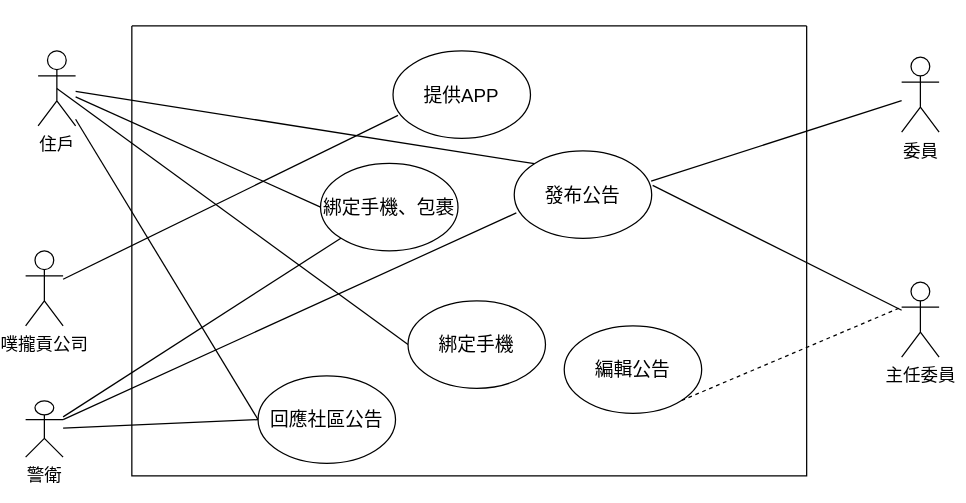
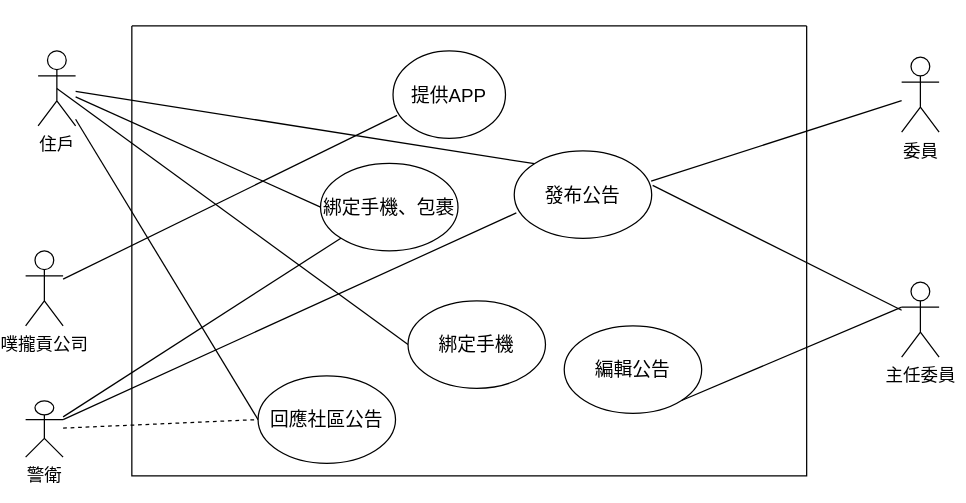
(462, 94) -> (449, 94)
(790, 355) -> (790, 355)
(160, 424) -> (160, 424)
